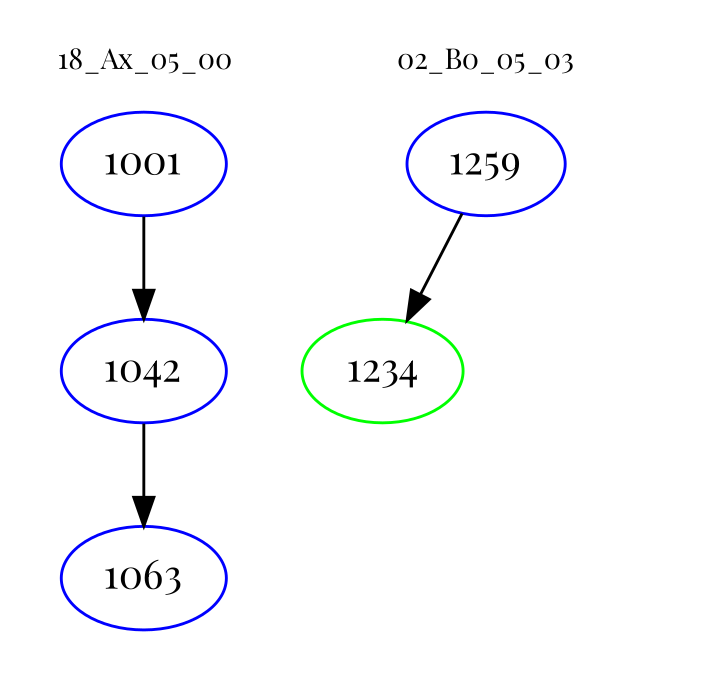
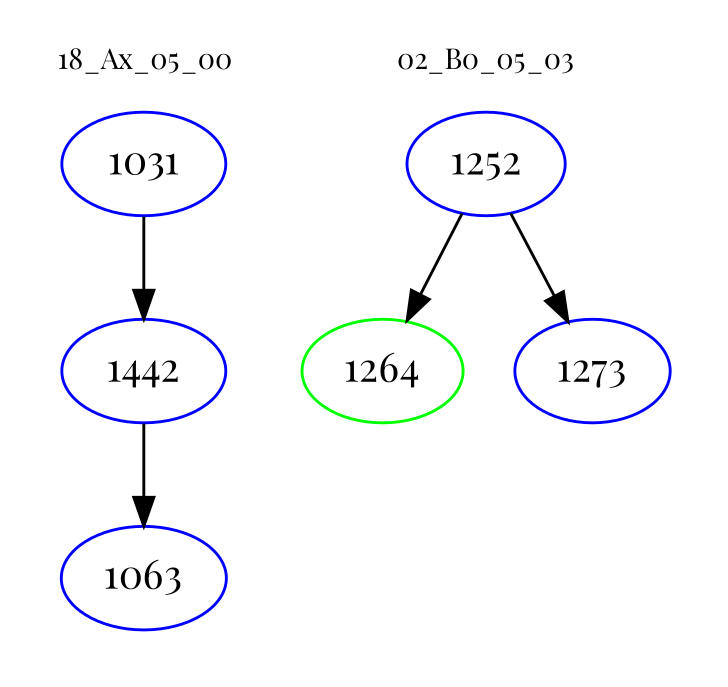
(144, 164) -> (144, 164)
(486, 164) -> (486, 164)
(144, 371) -> (144, 371)
(383, 371) -> (383, 371)
none -> (593, 371)
